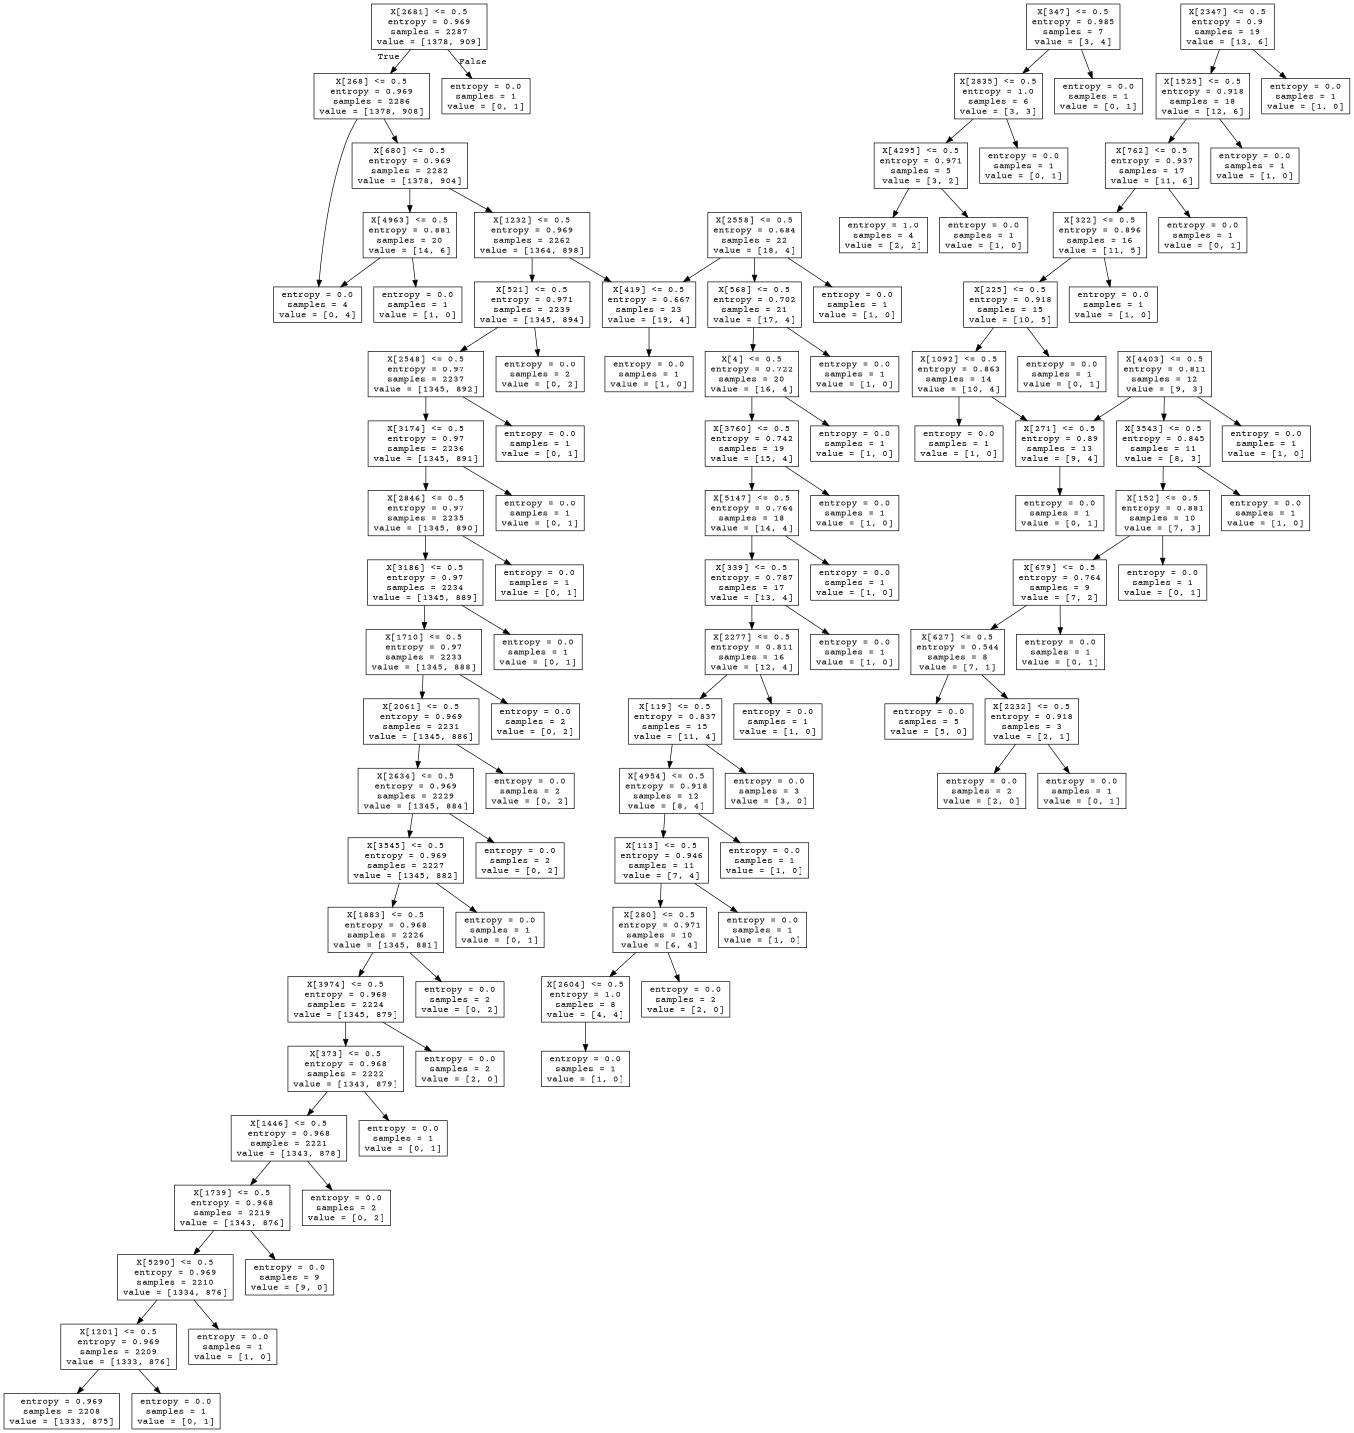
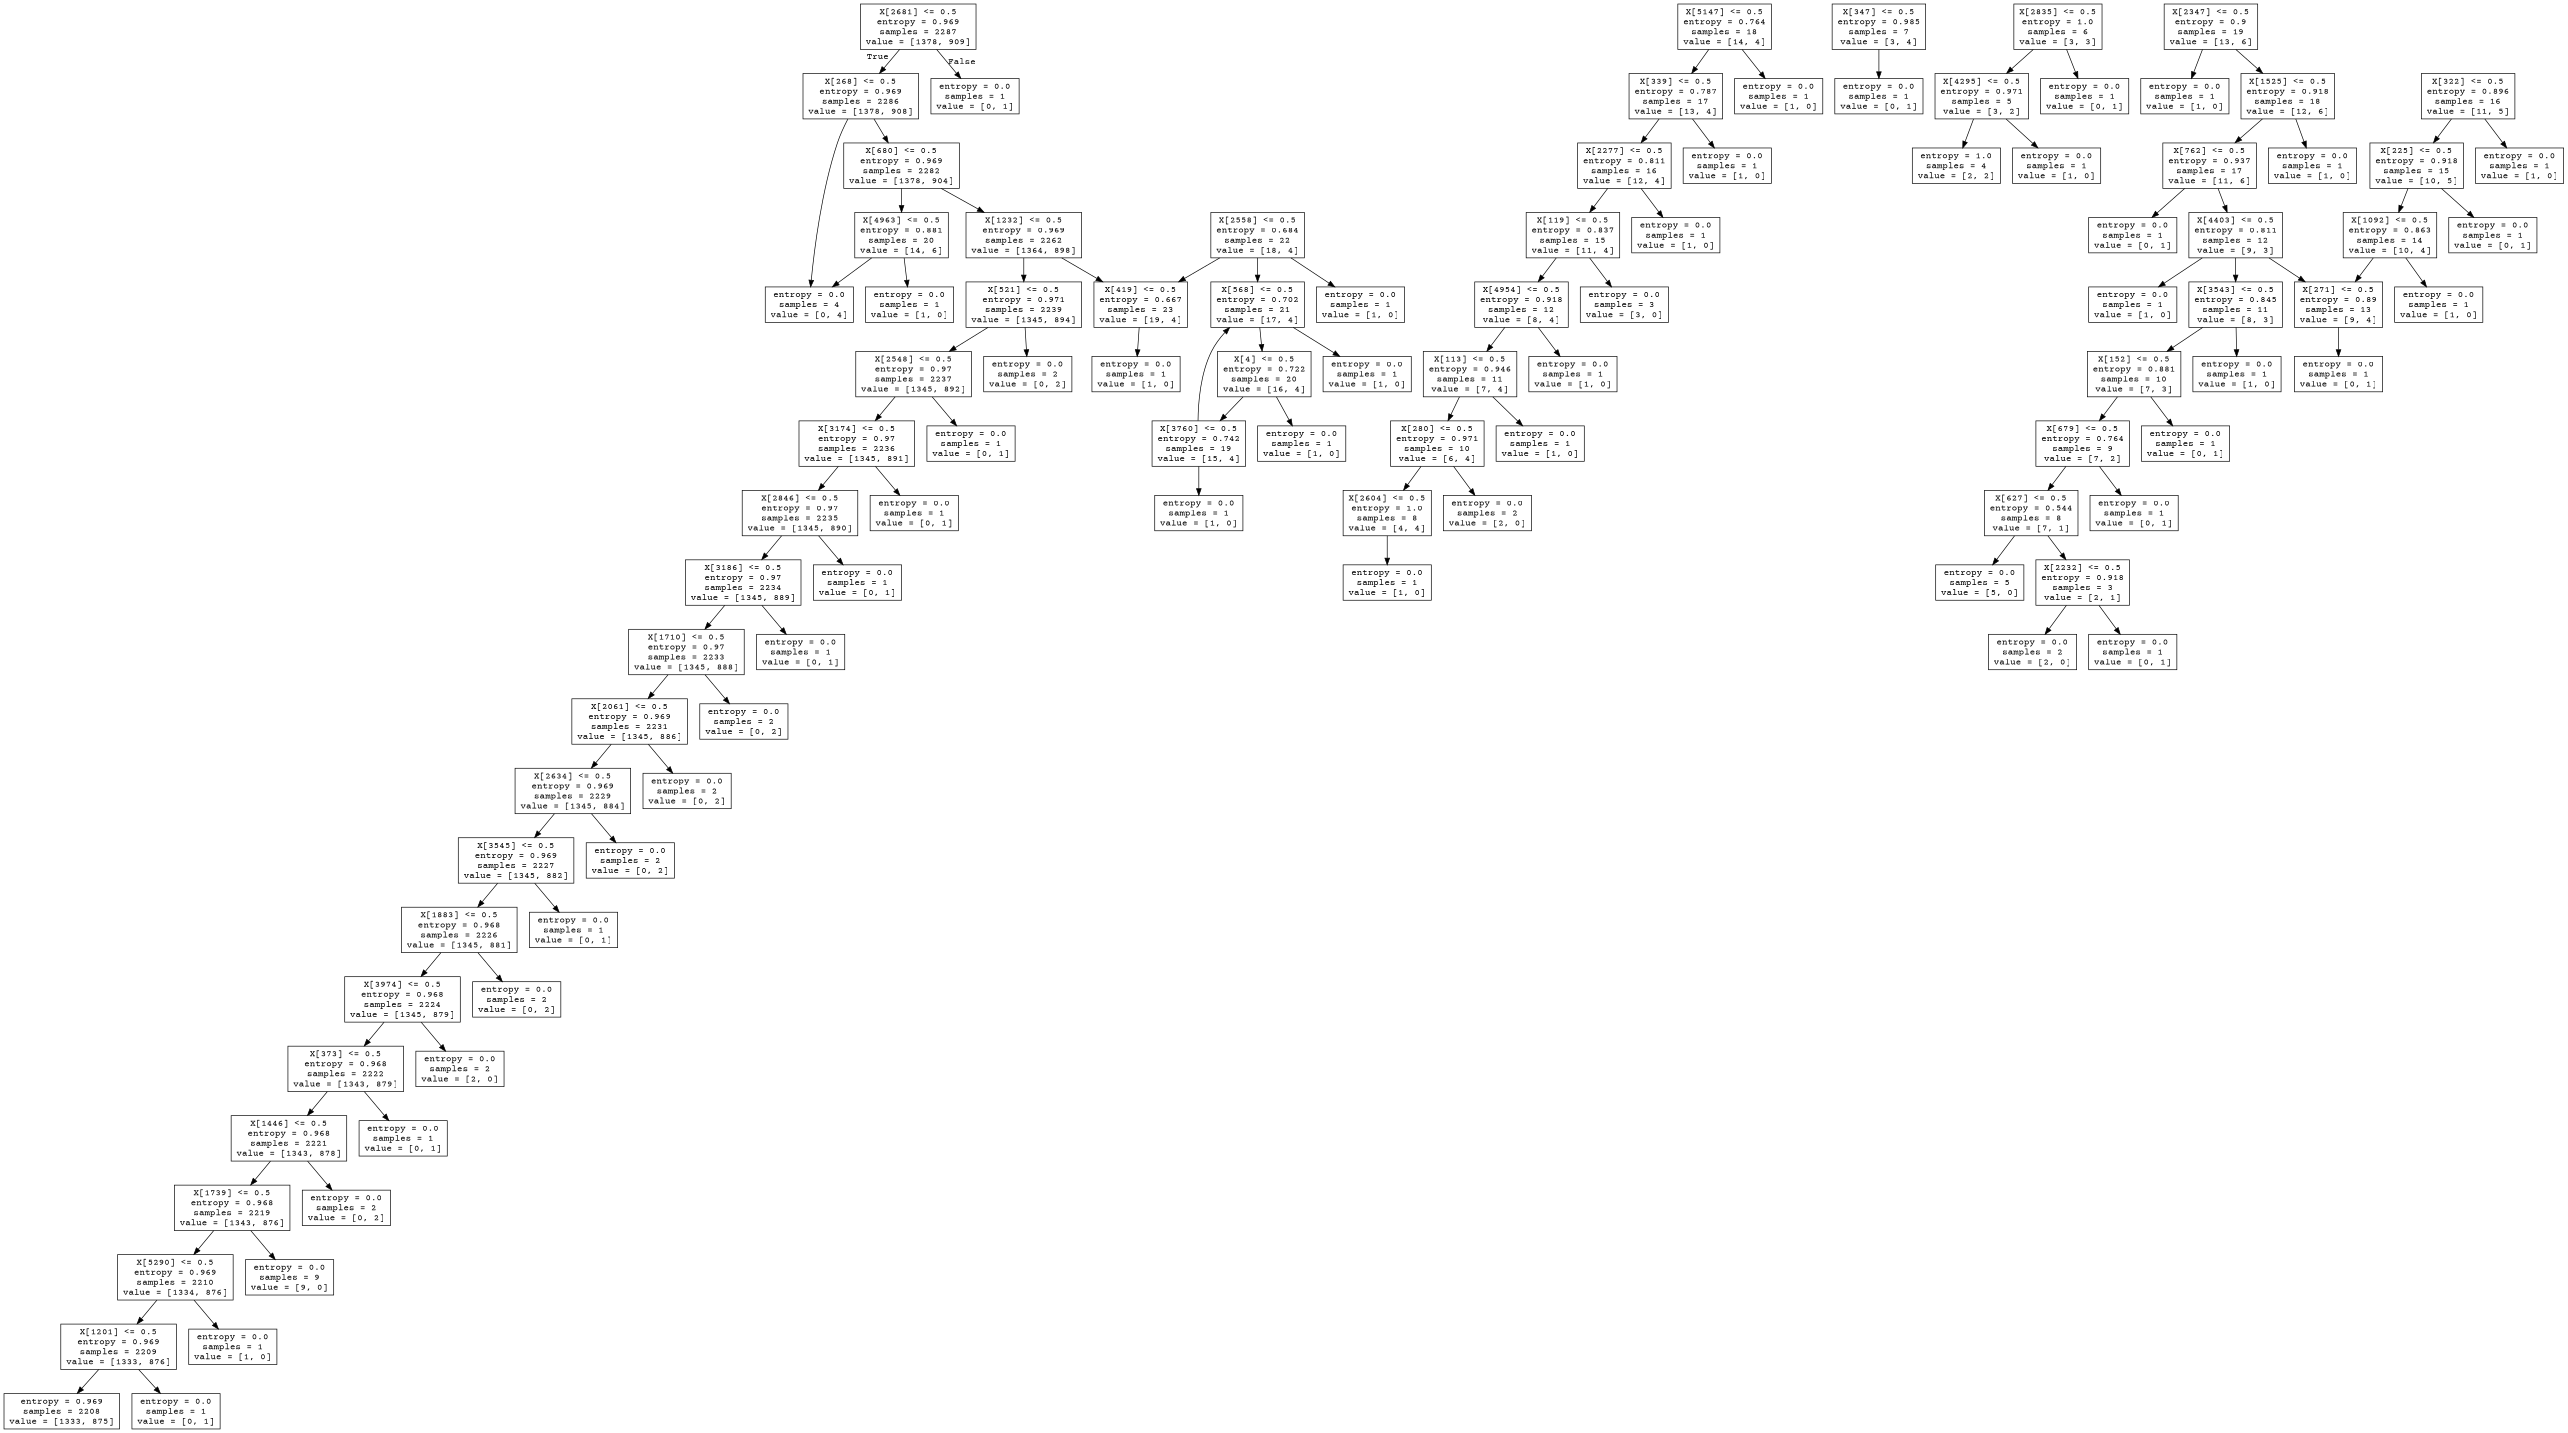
(1038, 59) -> none
(1128, 198) -> (2221, 197)
(752, 475) -> (1204, 374)
